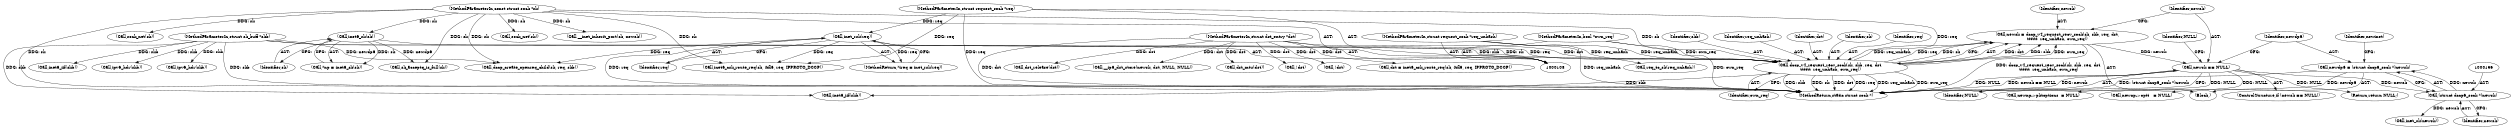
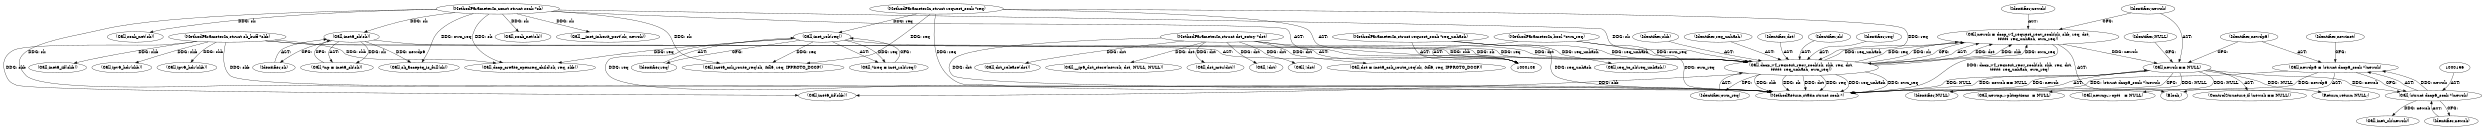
(459, 37) -> (456, 37)
(361, 52) -> (356, 52)
(903, 68) -> (889, 68)
